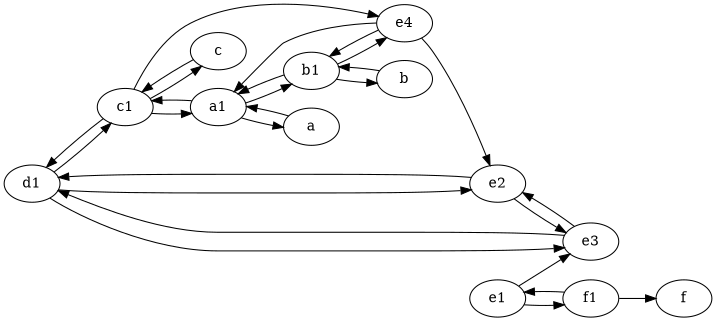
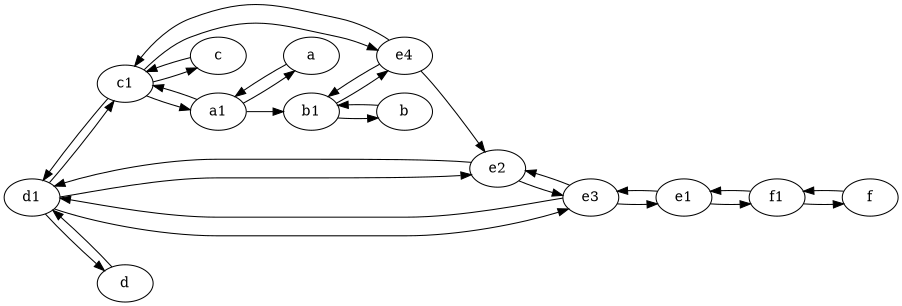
(301, 36) -> (260, 5)
(266, 82) -> none
none -> (829, 191)
none -> (632, 204)
none -> (125, 283)
